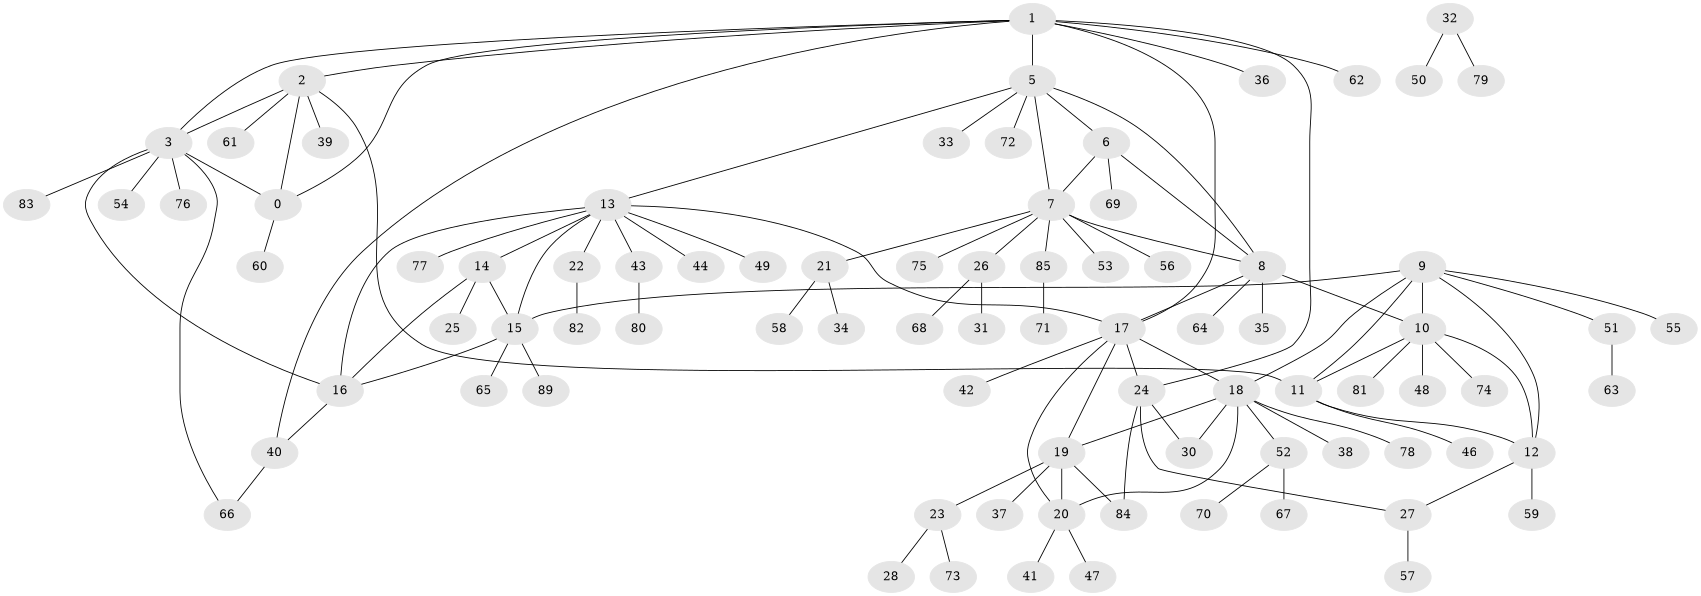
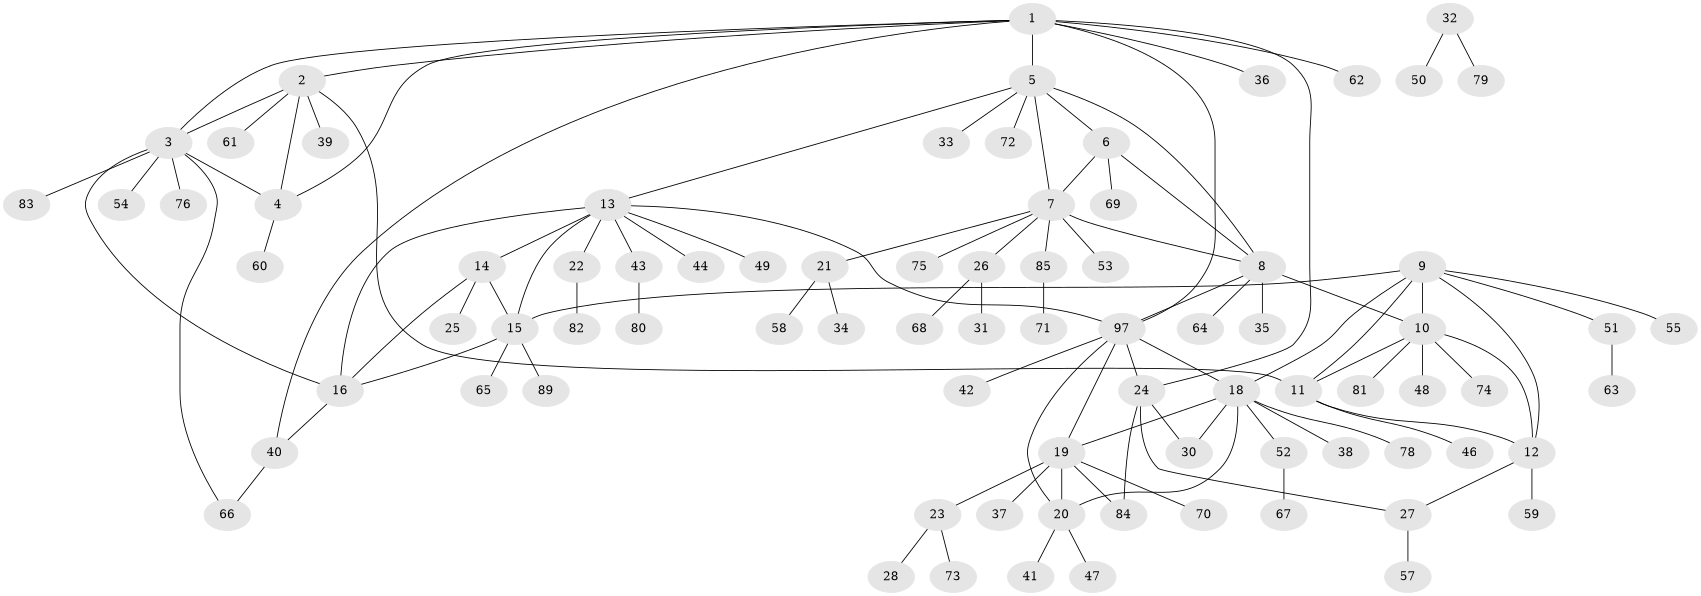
(278, 205) -> (278, 205)
(420, 267) -> none
(1168, 267) -> none
(1122, 329) -> (1122, 329)
(1248, 481) -> (1133, 484)
